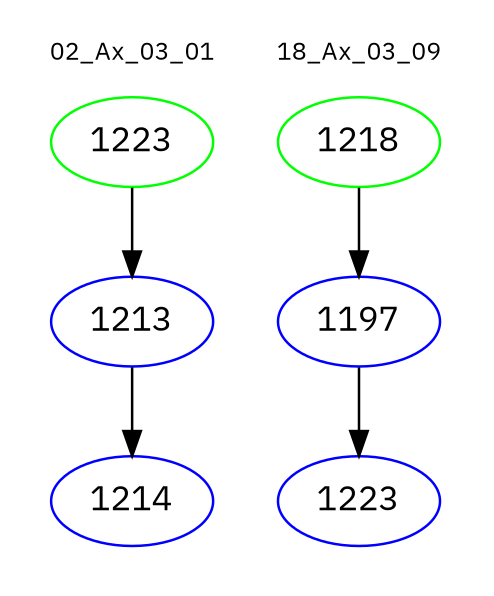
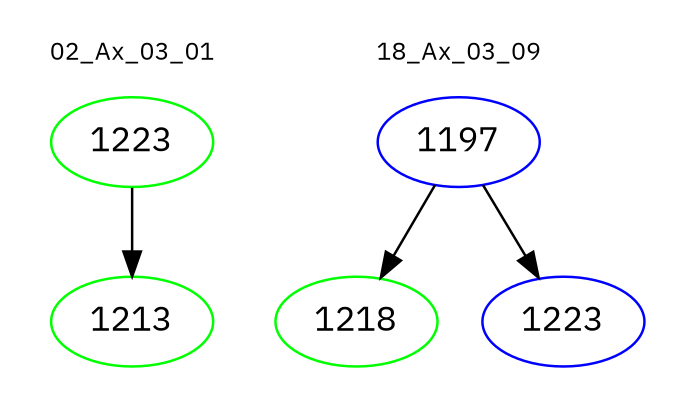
(359, 220) -> (414, 221)
(132, 322) -> (132, 322)
(132, 501) -> none
